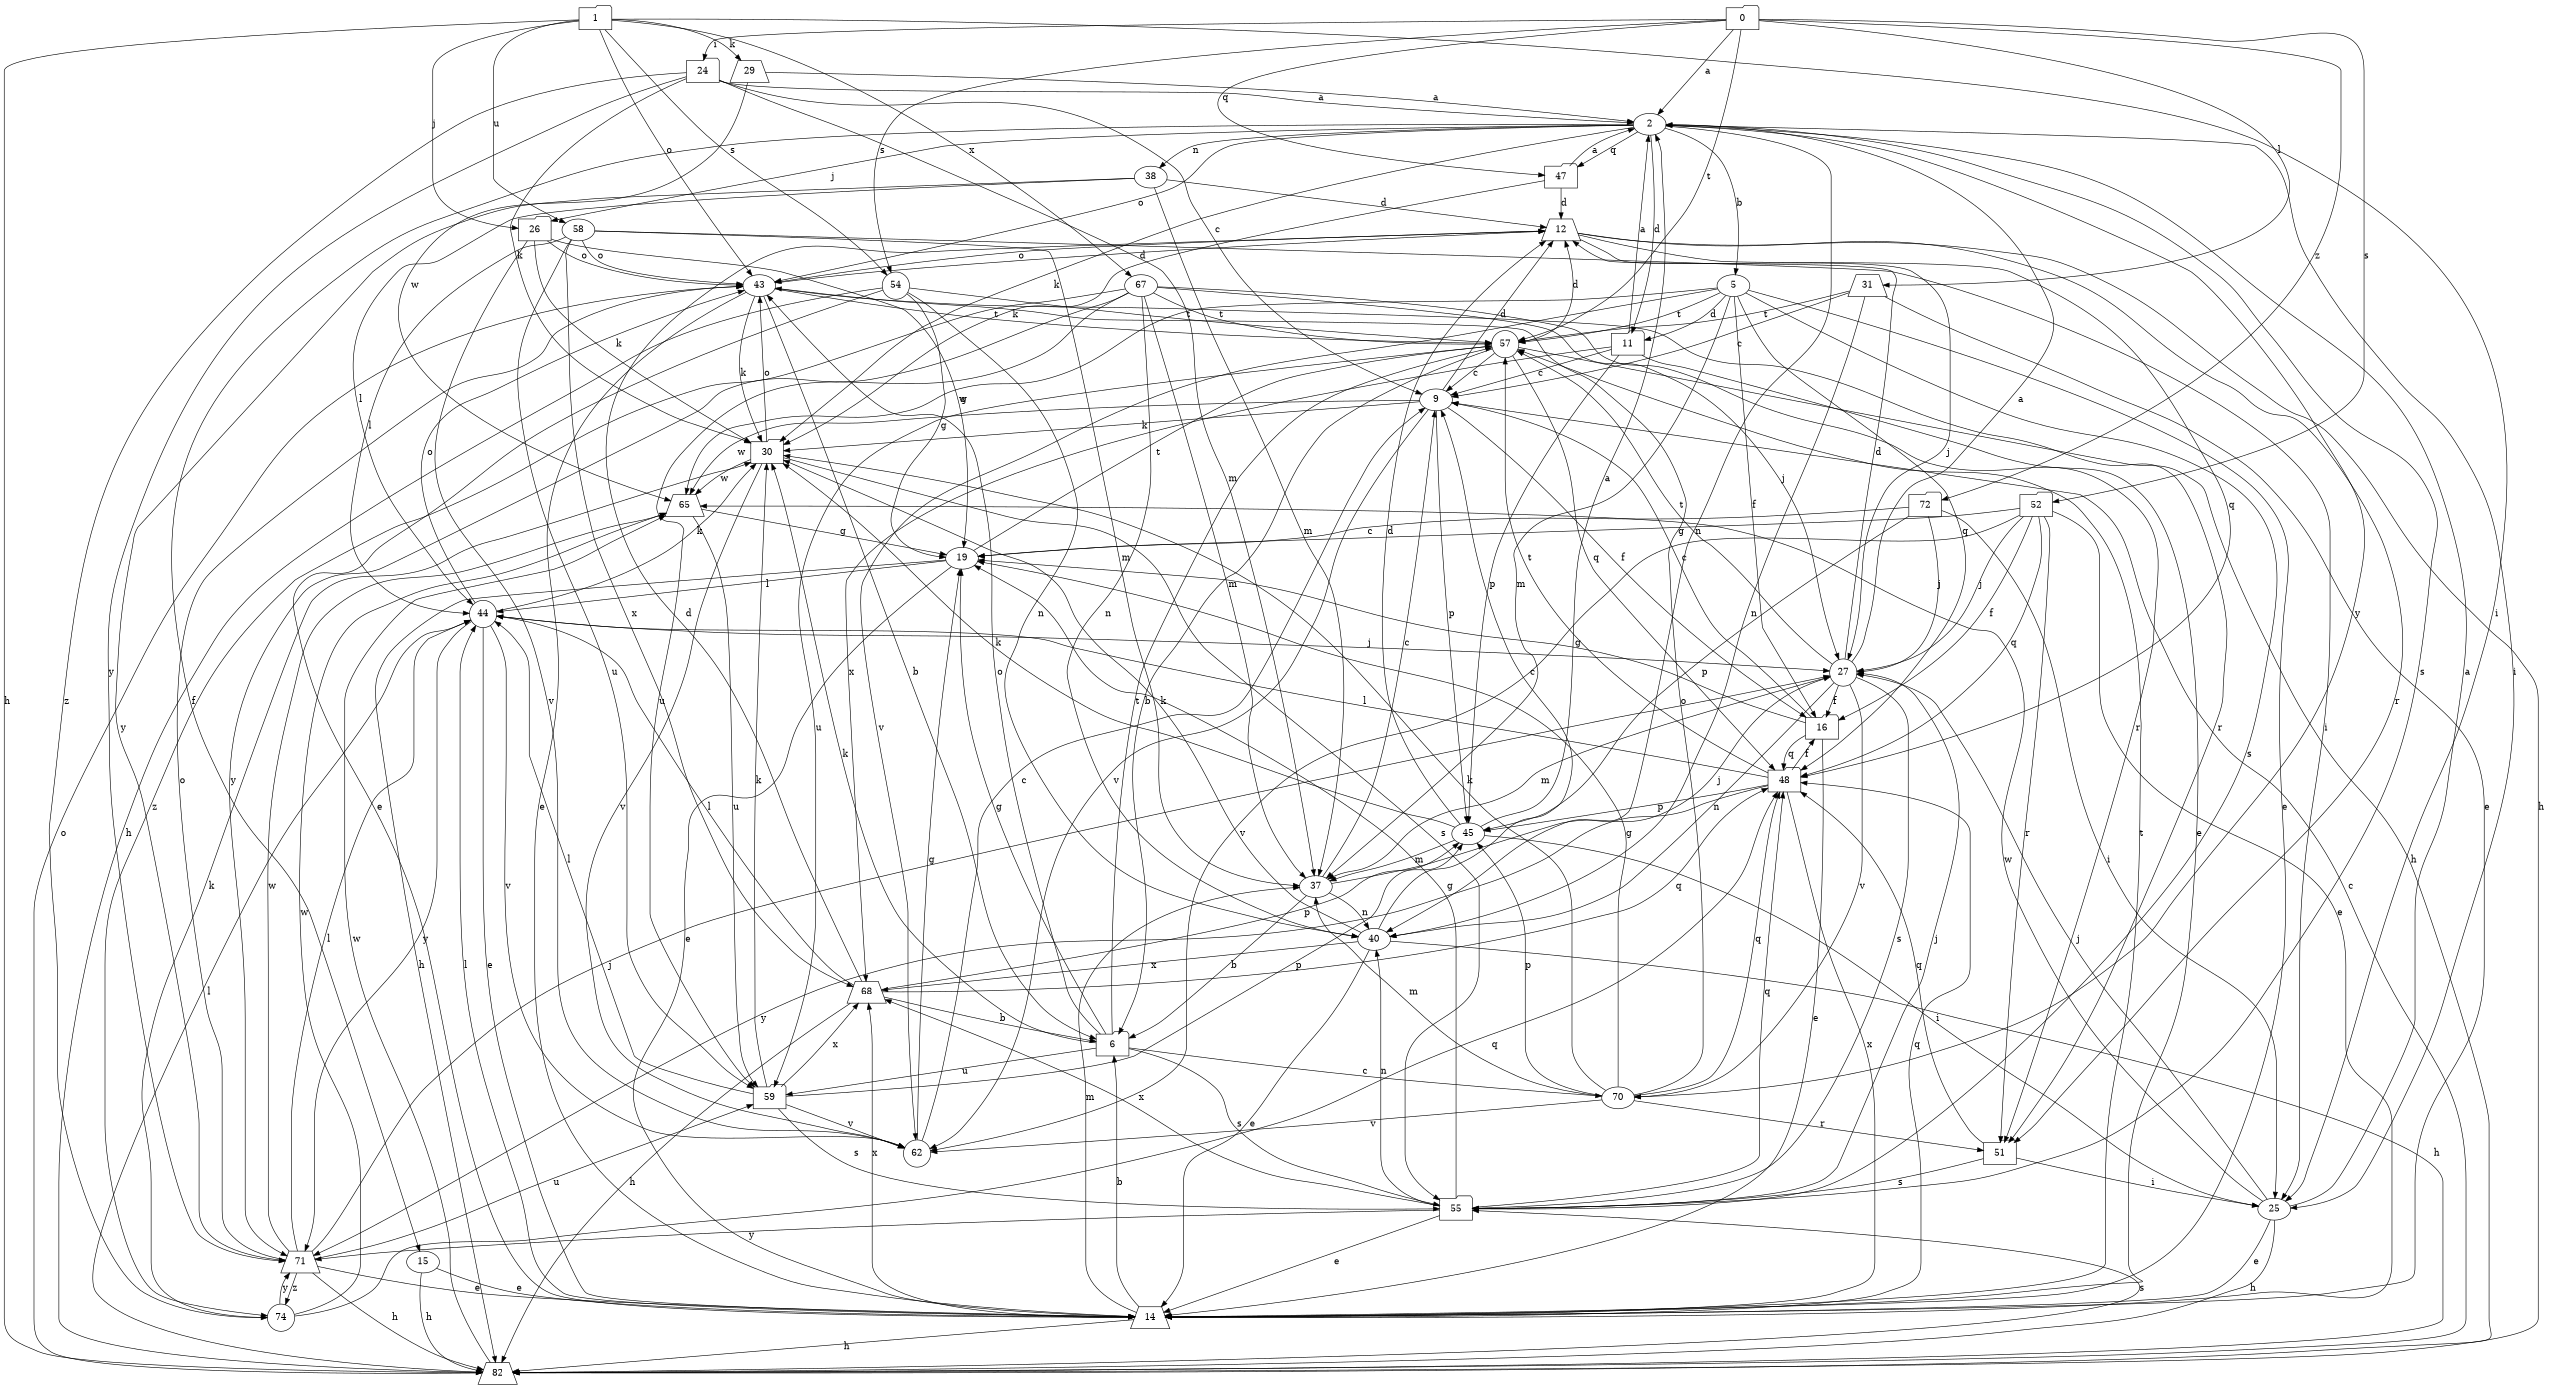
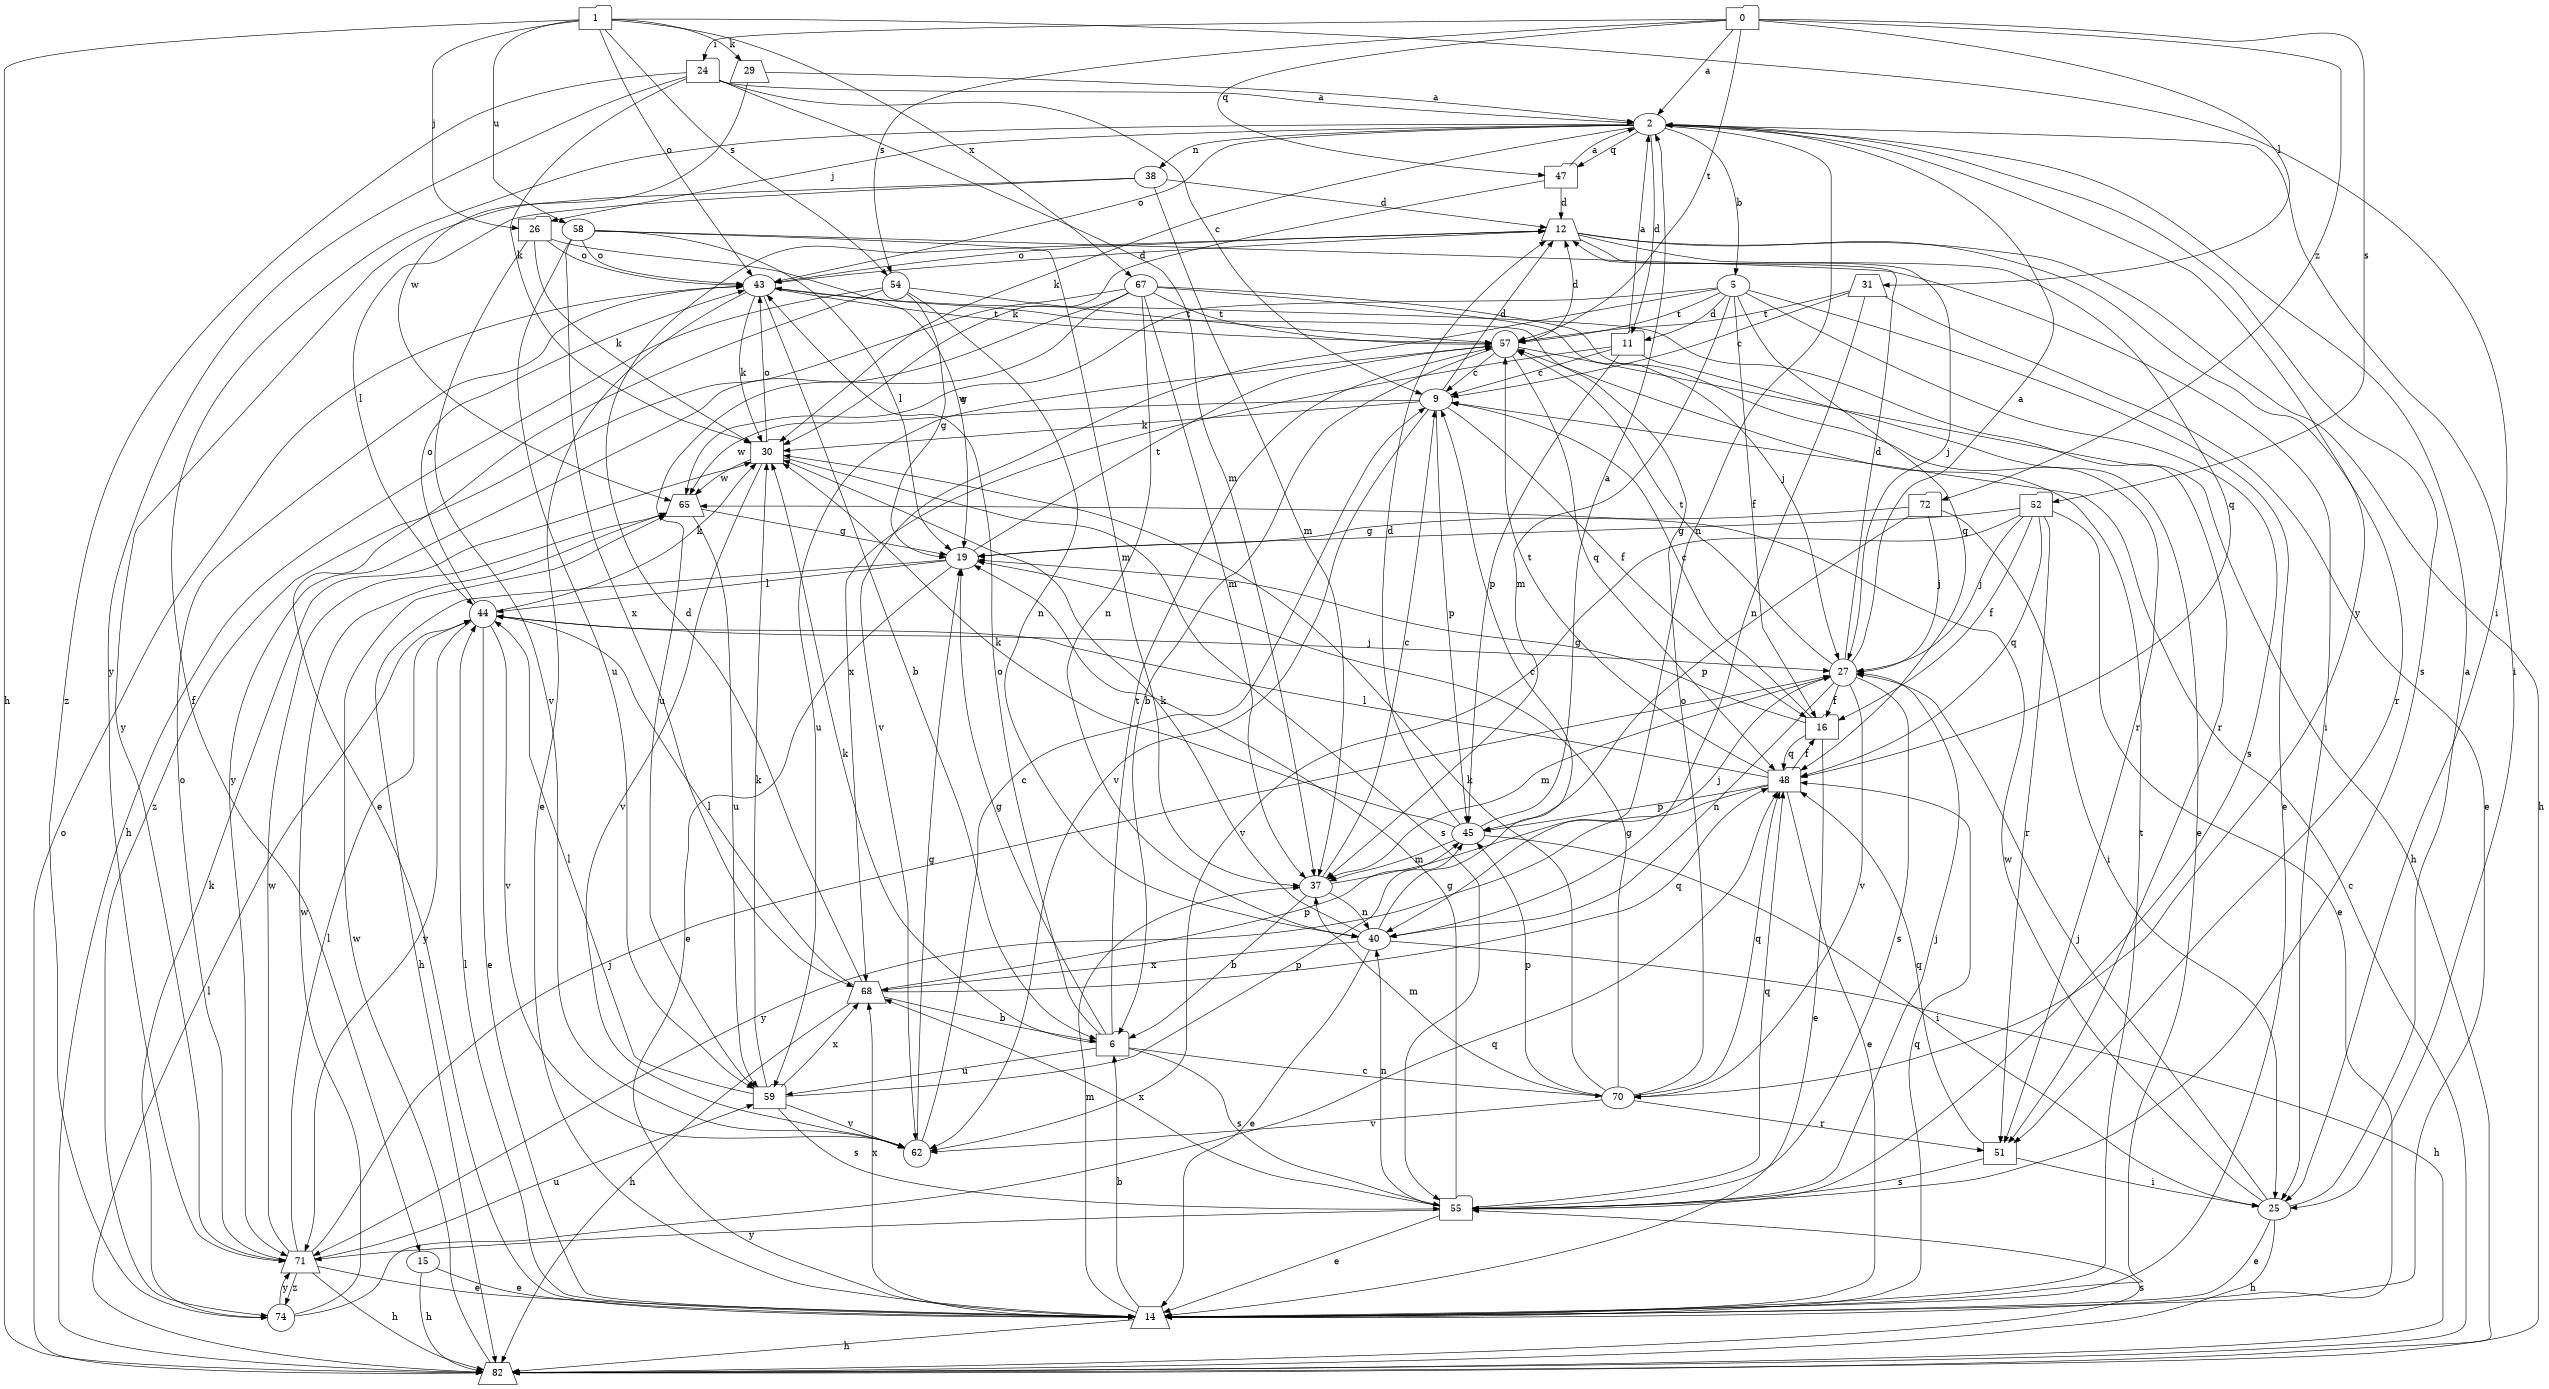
(371, 411) -> (837, 315)
(1370, 532) -> (1370, 532)
(1870, 1045) -> (1870, 1045)
